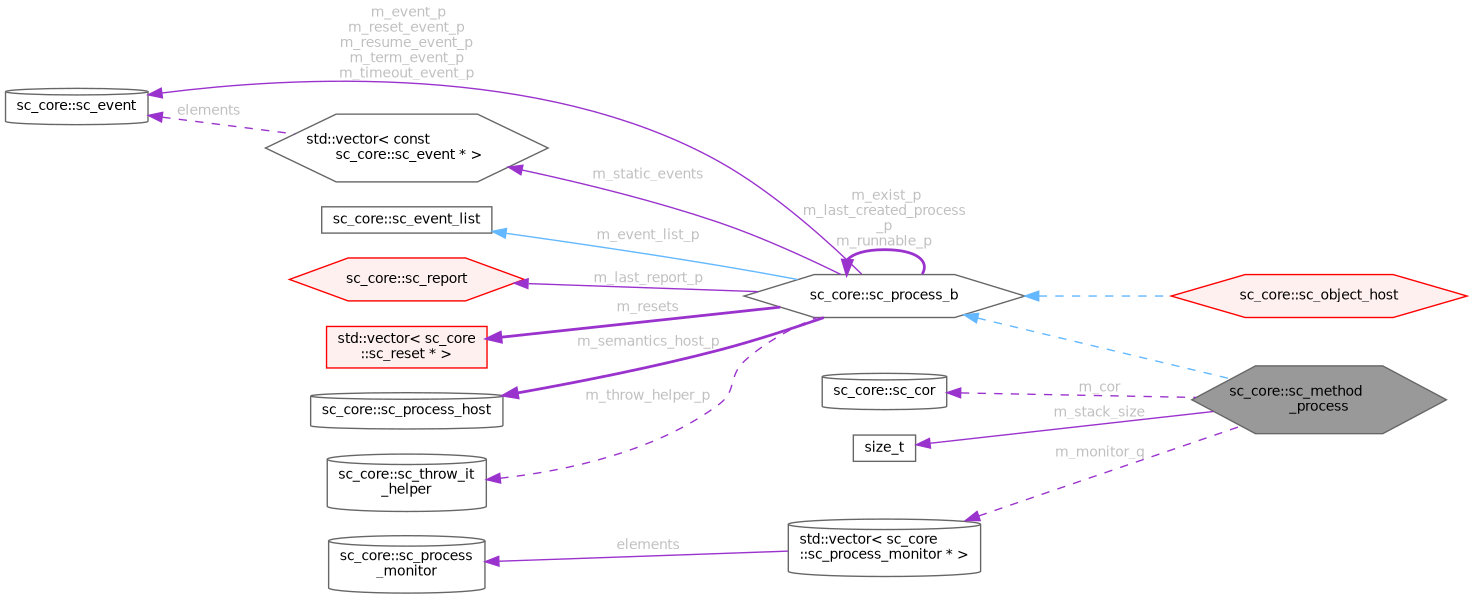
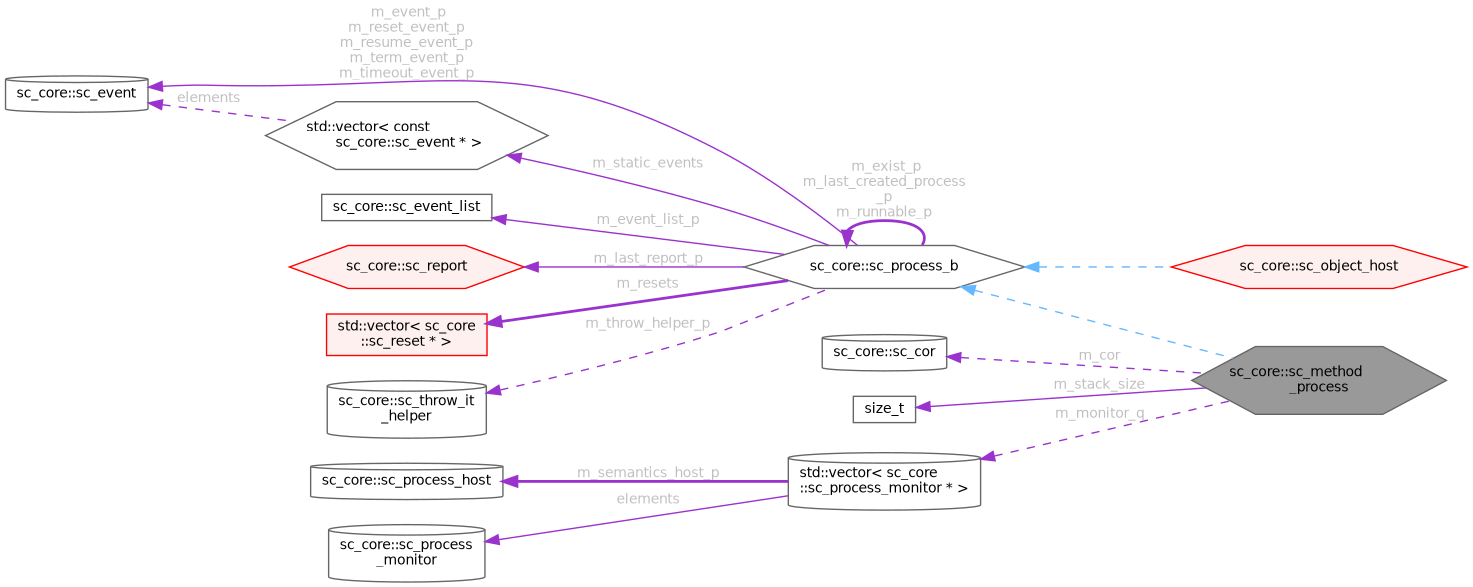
(652, 255) -> (645, 237)
(672, 362) -> (653, 481)
